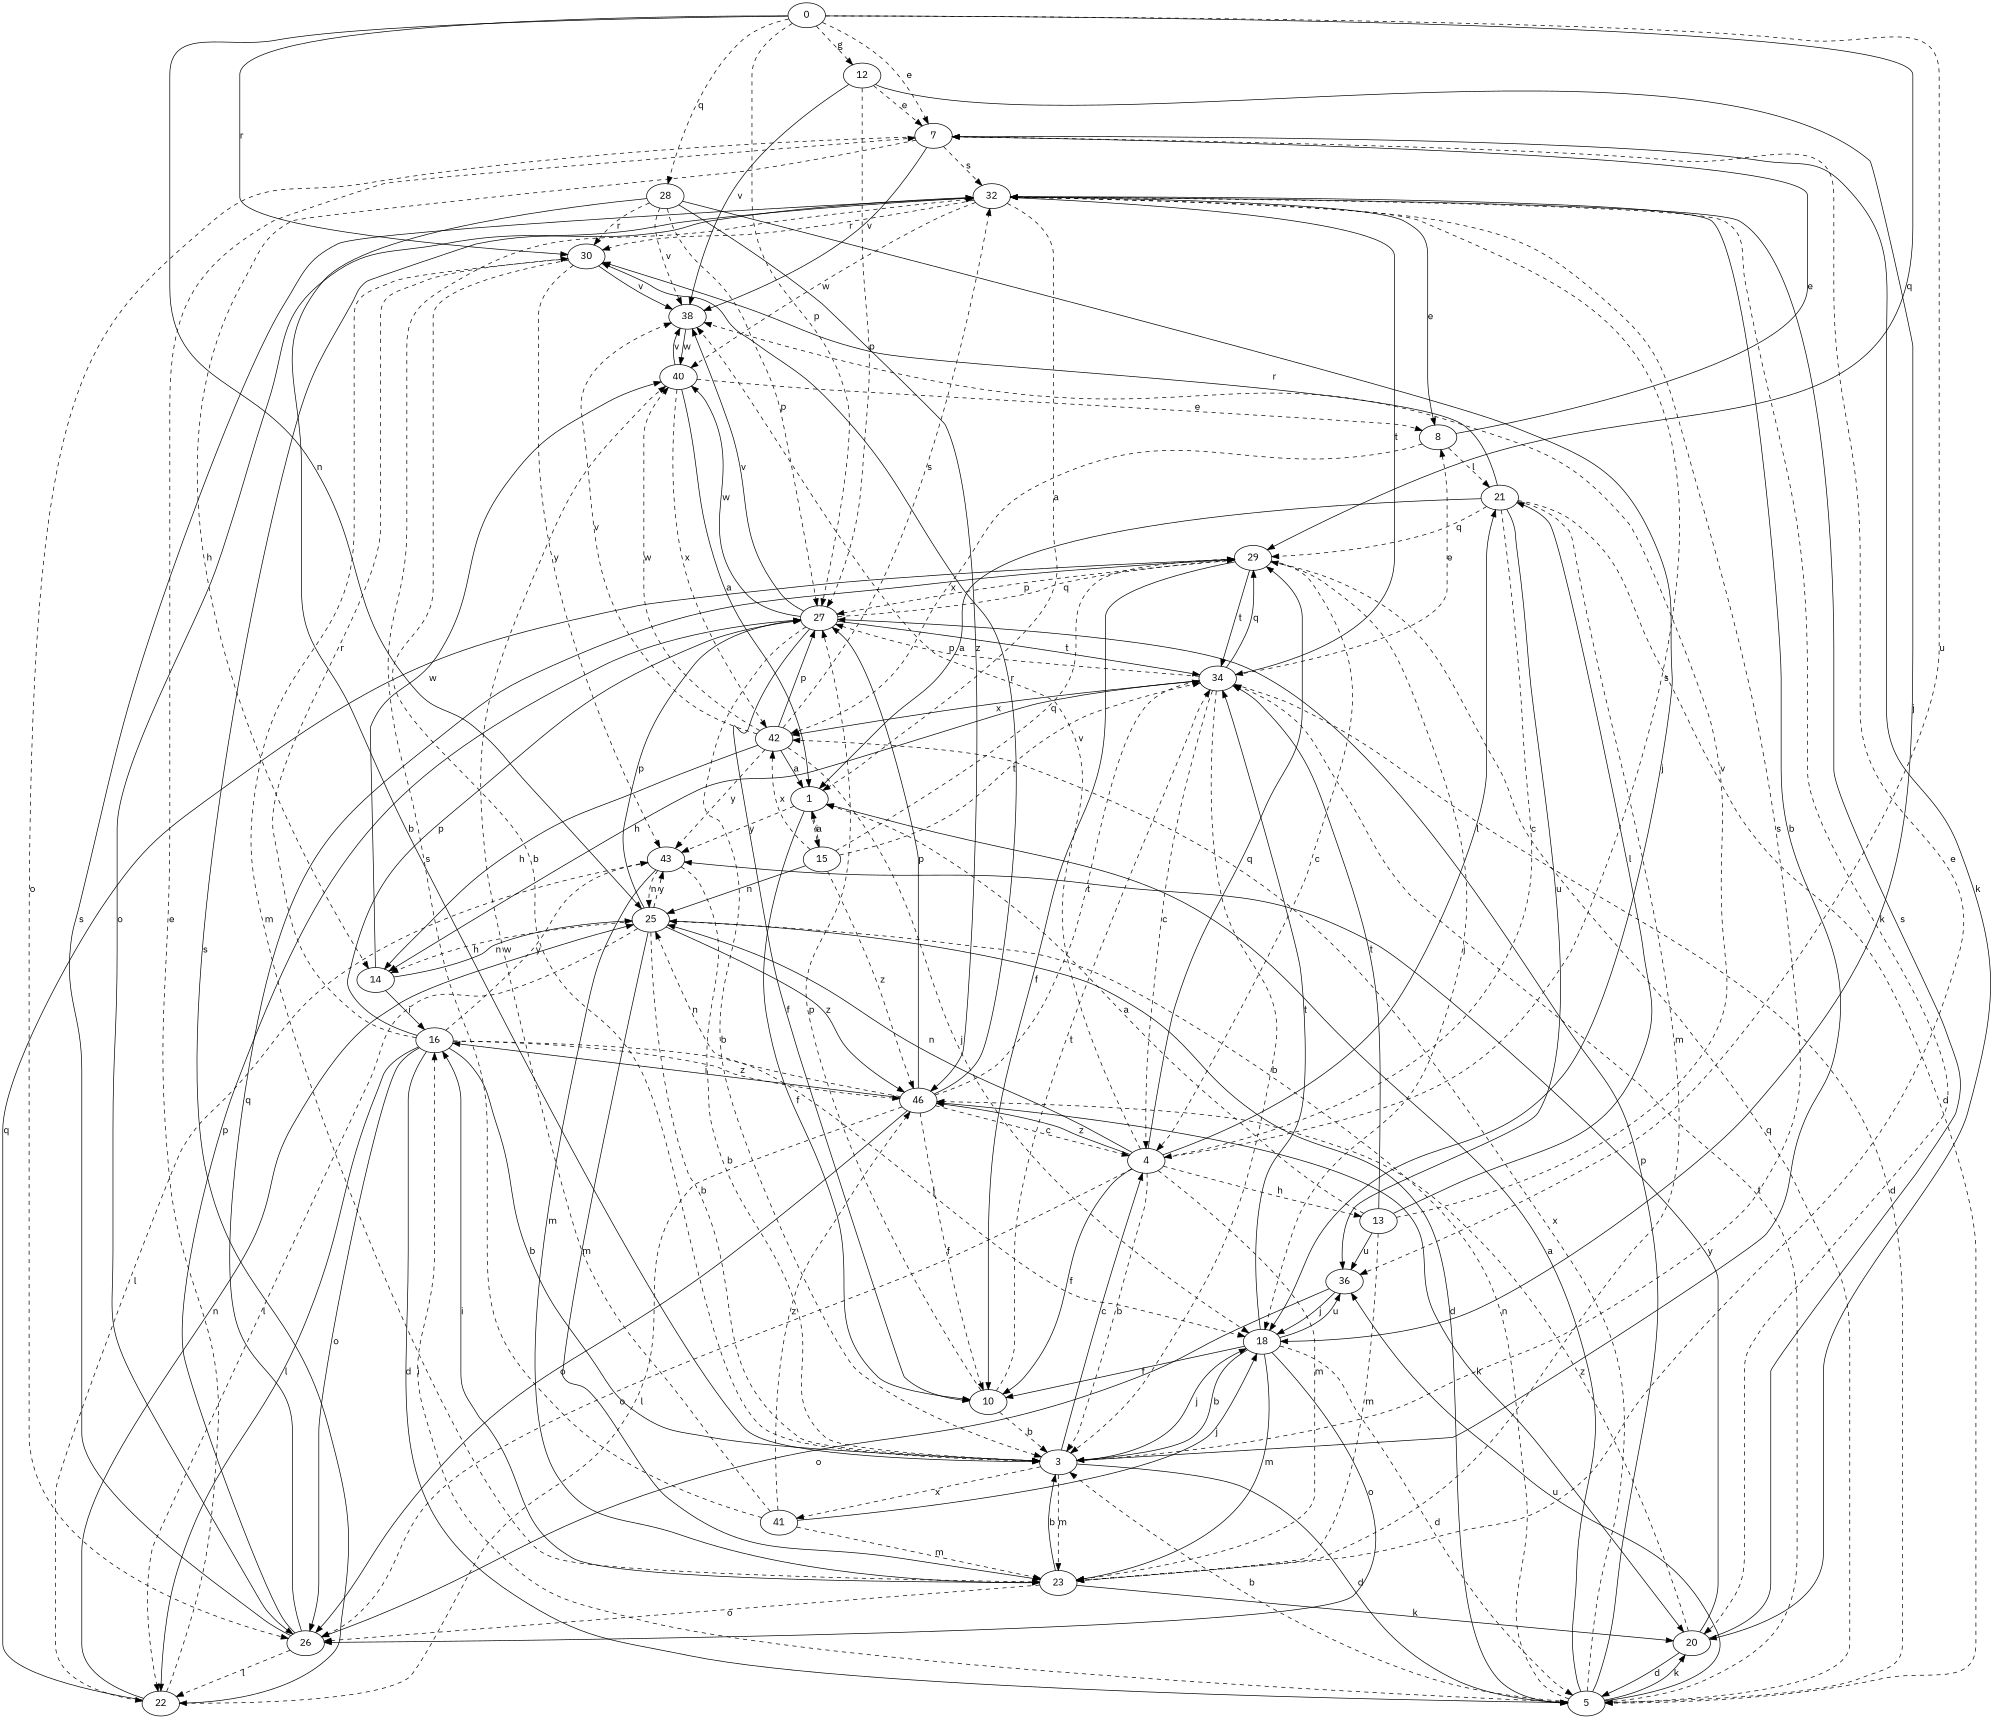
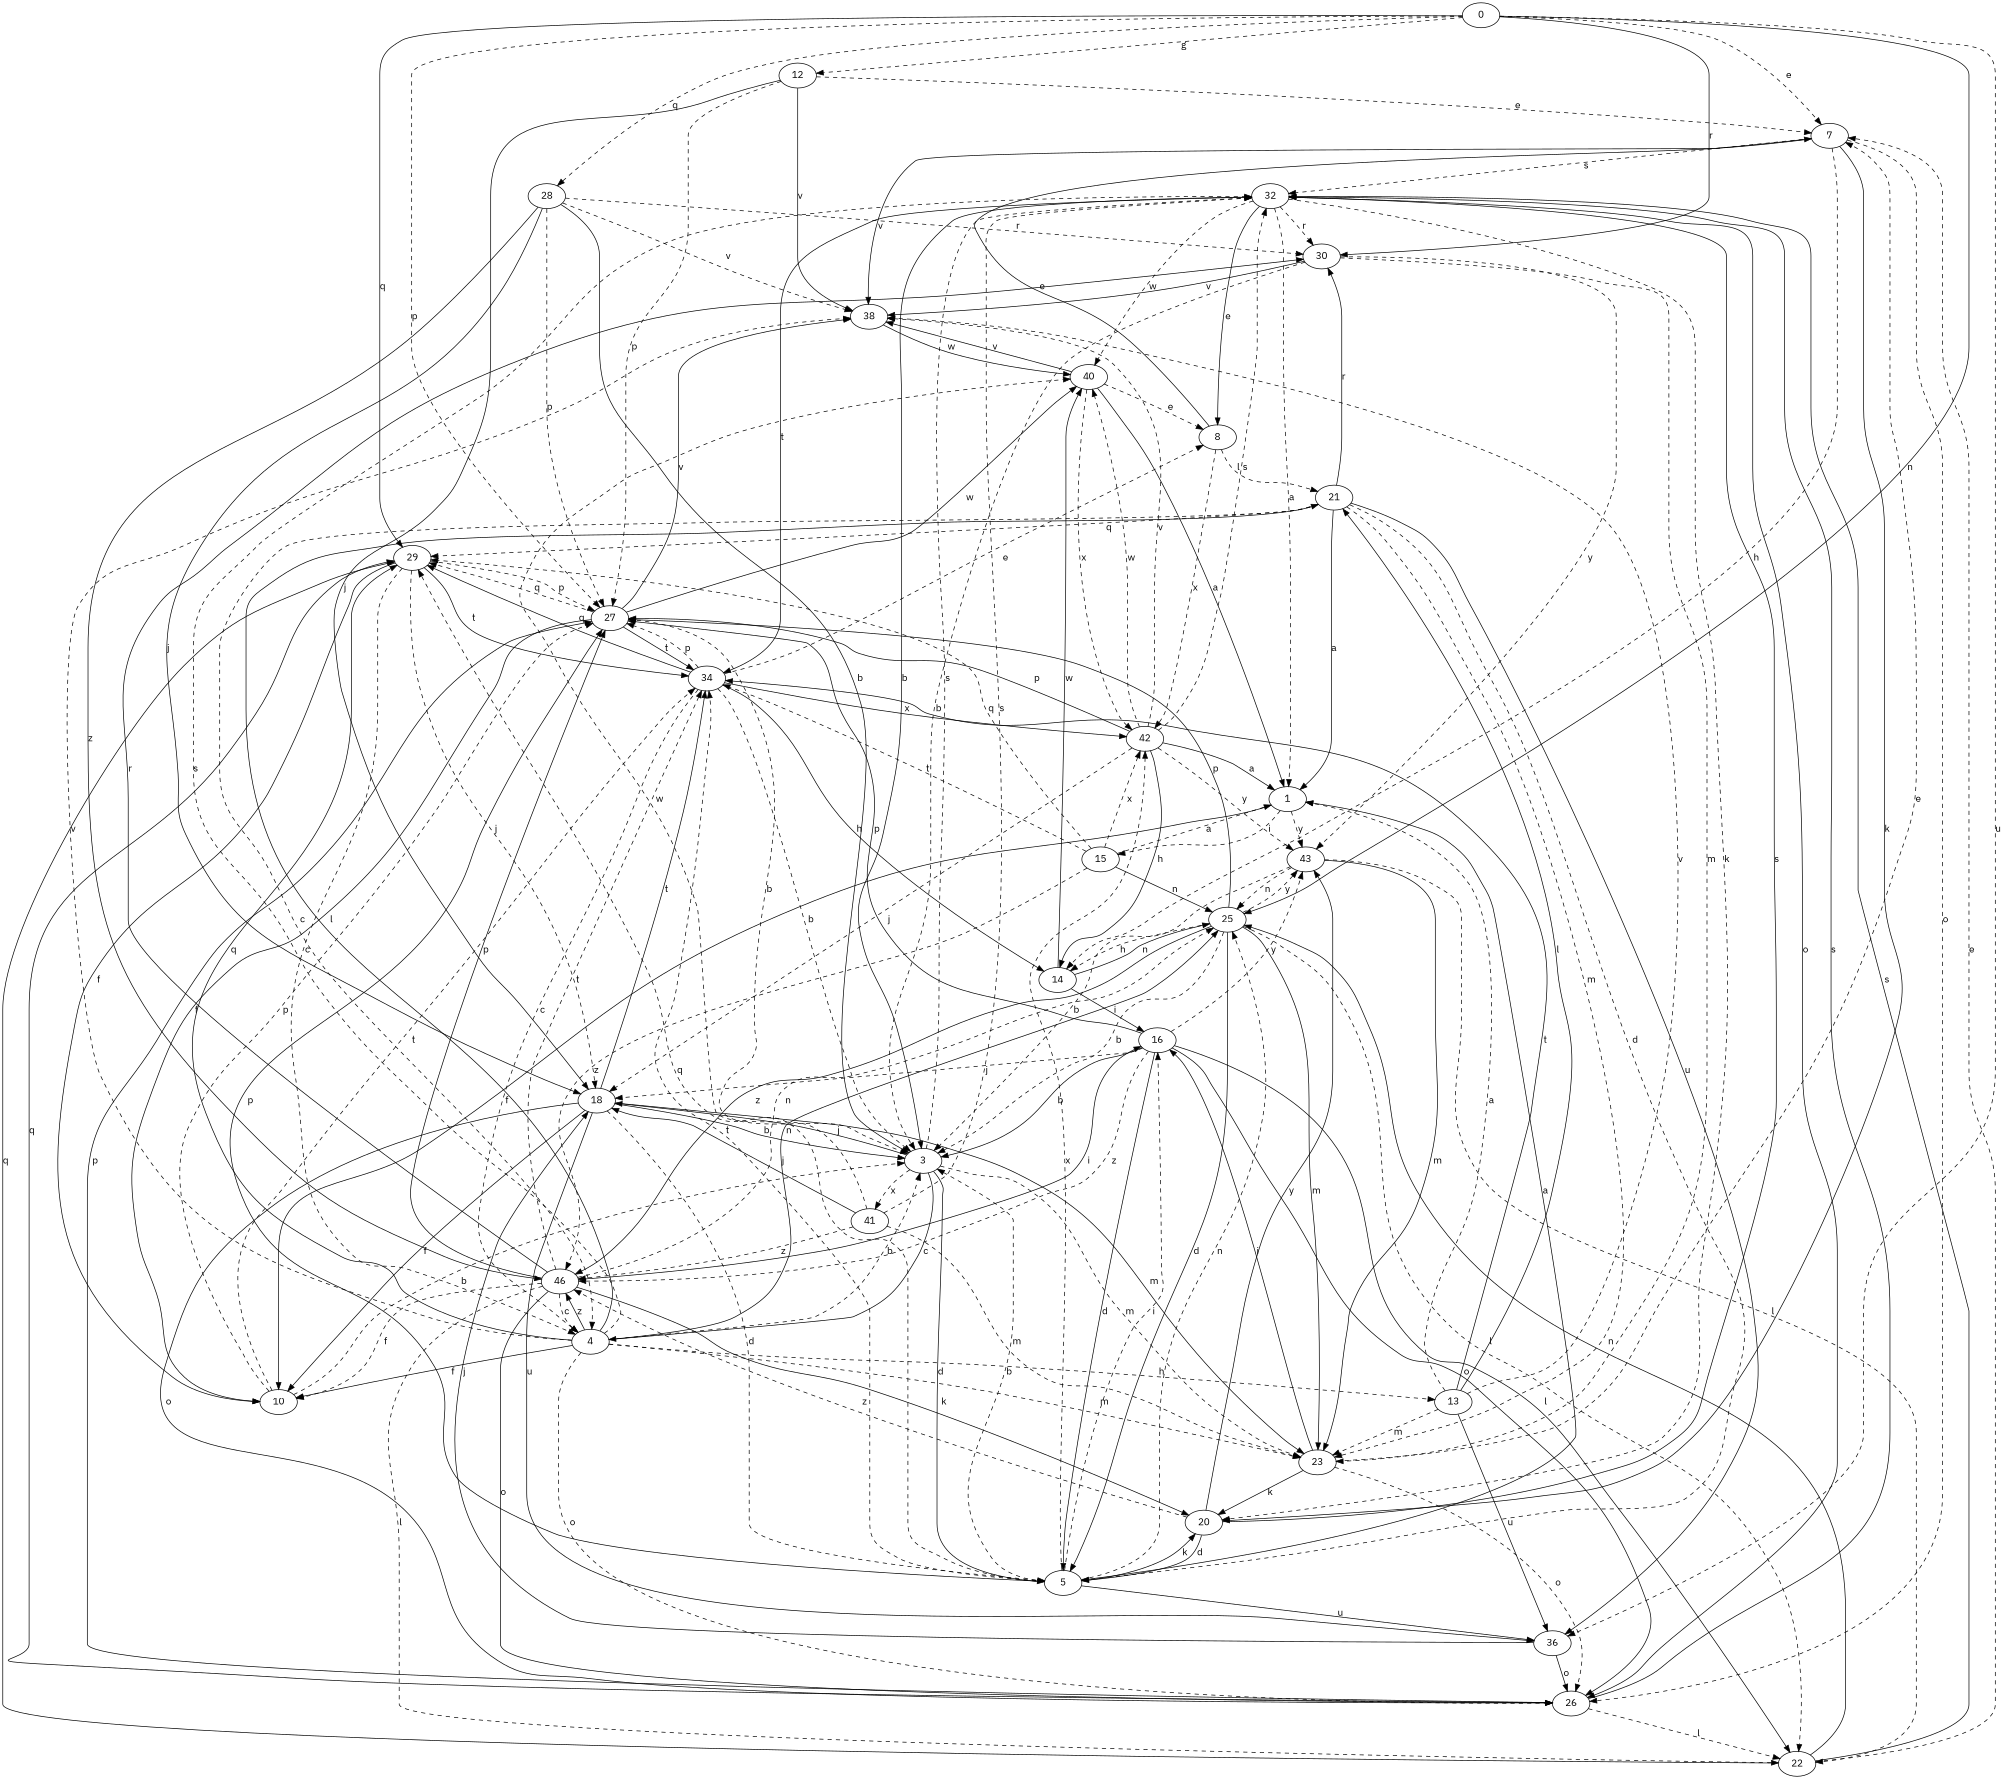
(353, 616) -> none
(1875, 1150) -> none
(1049, 1526) -> none
